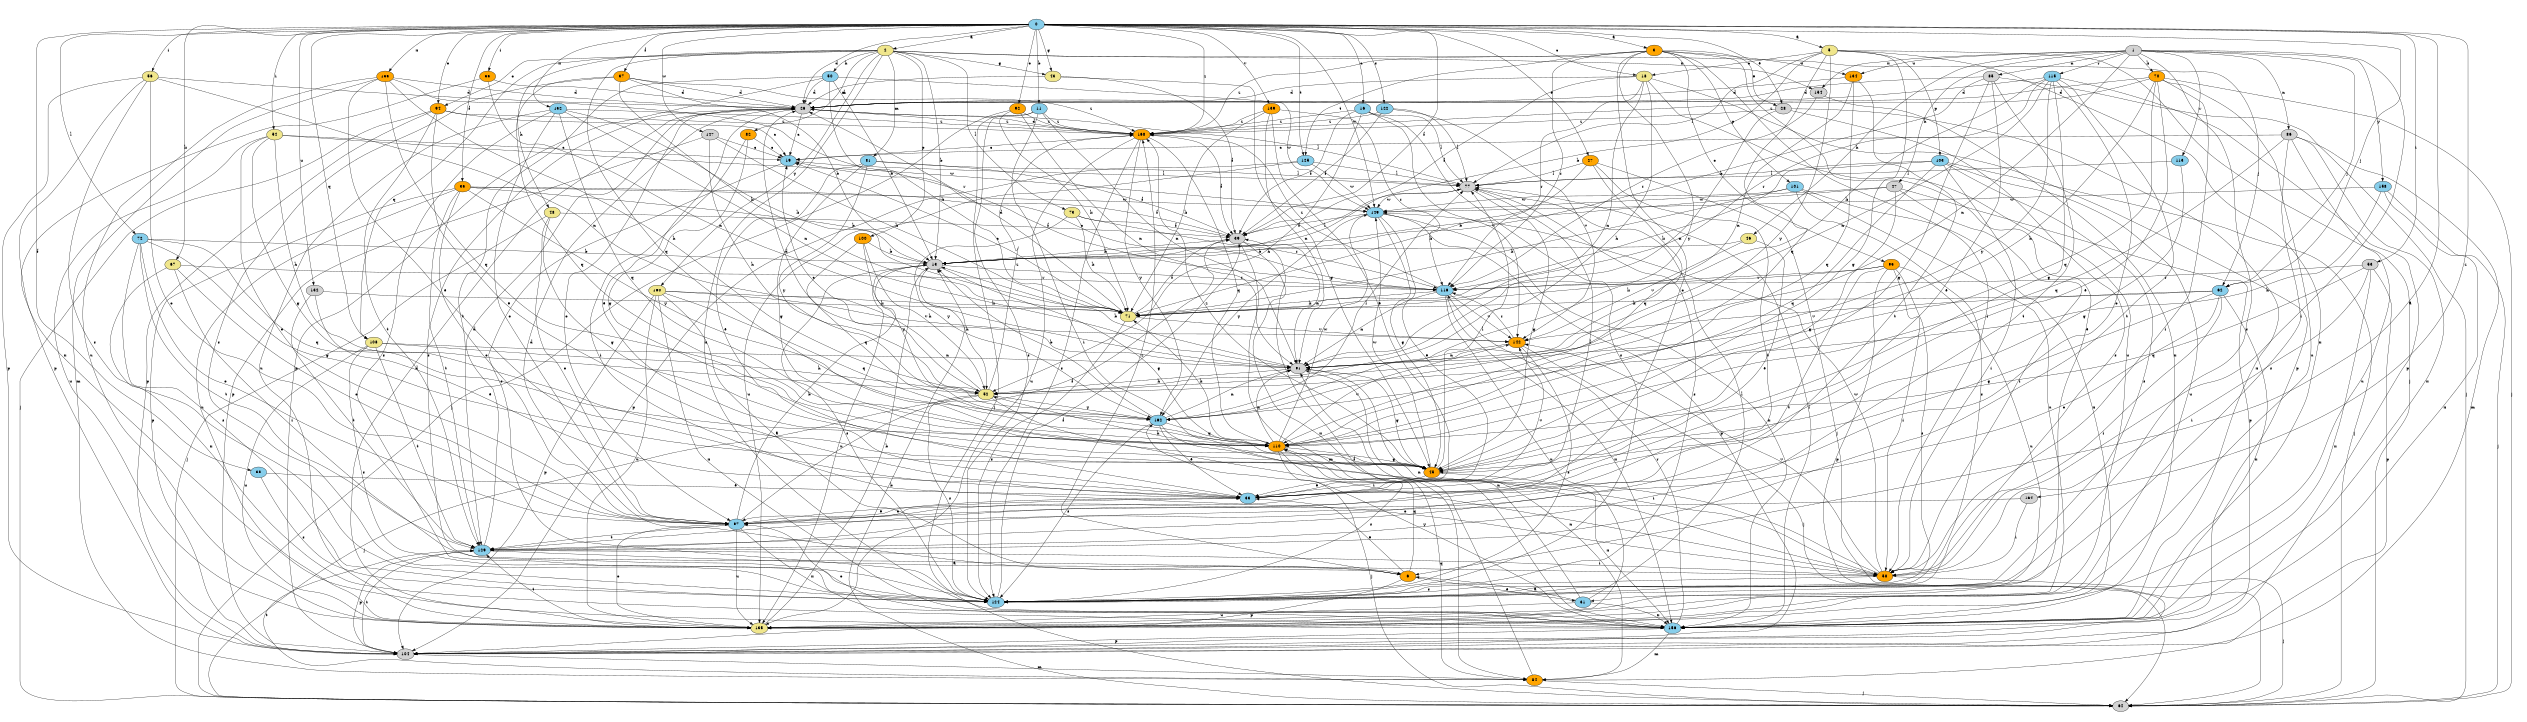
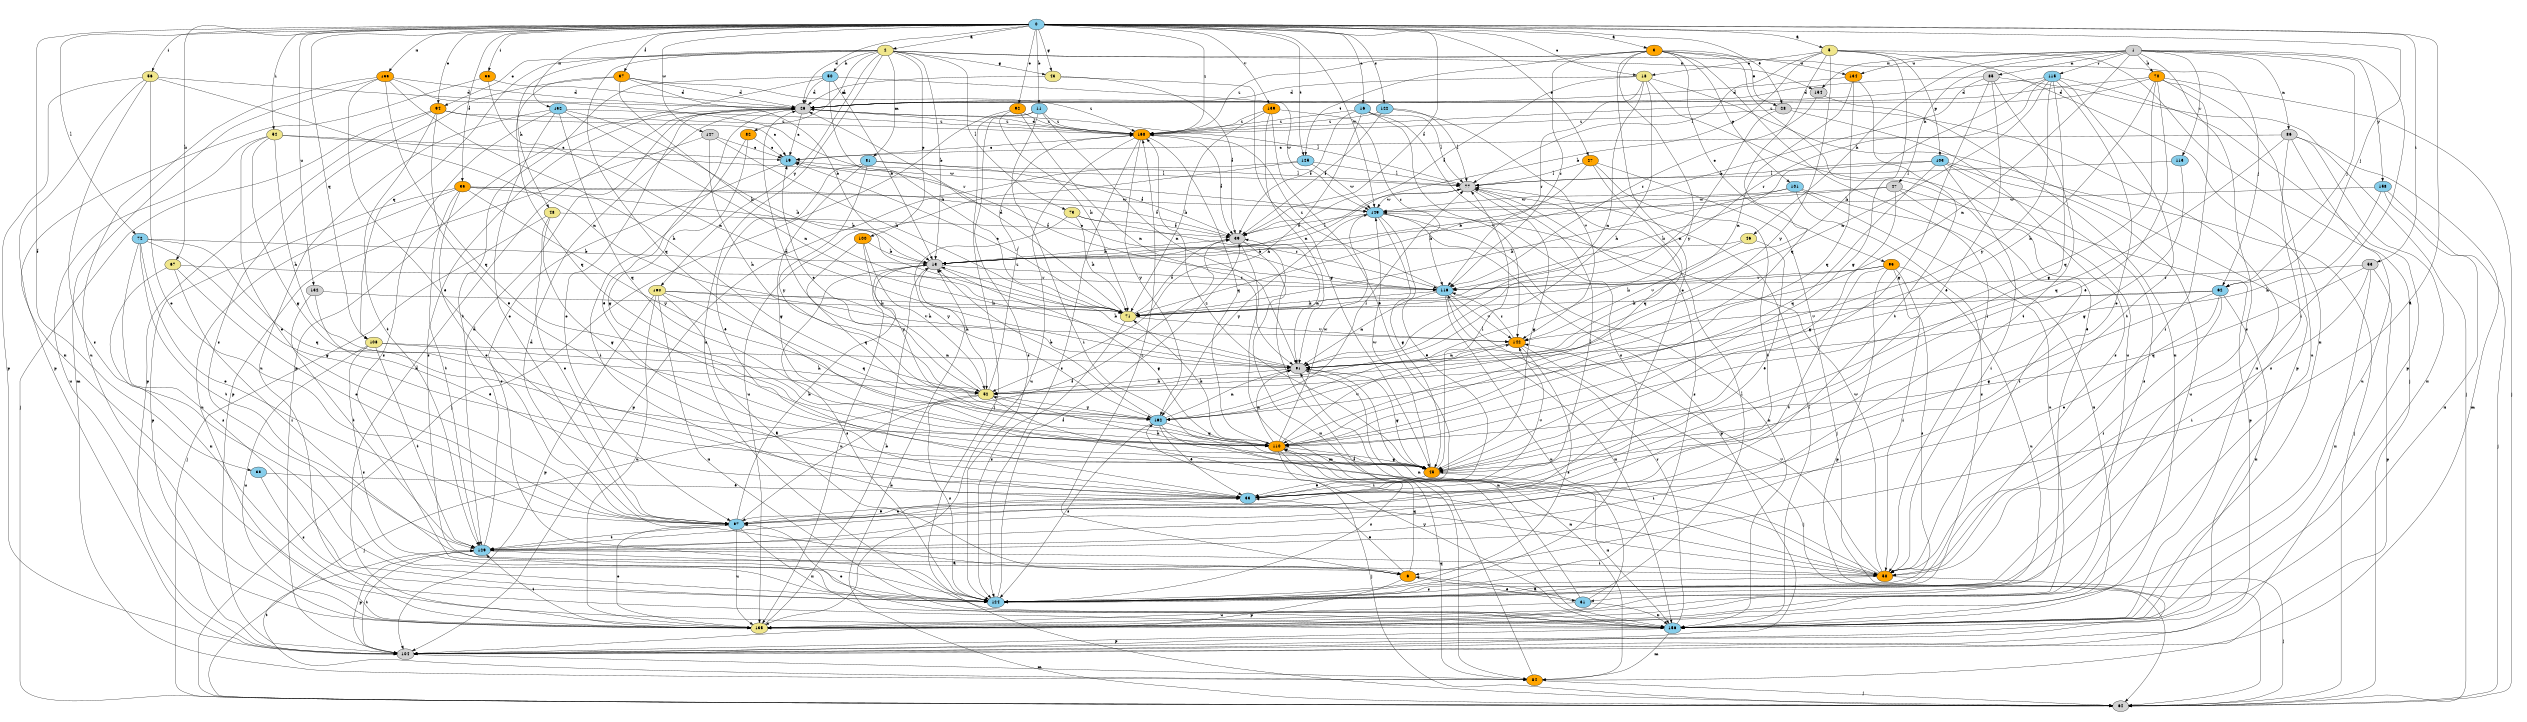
(2029, 498) -> none
